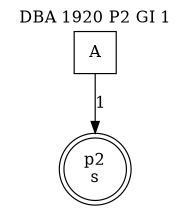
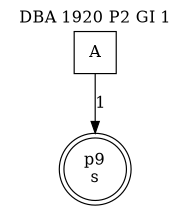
(95, 169) -> (95, 169)
